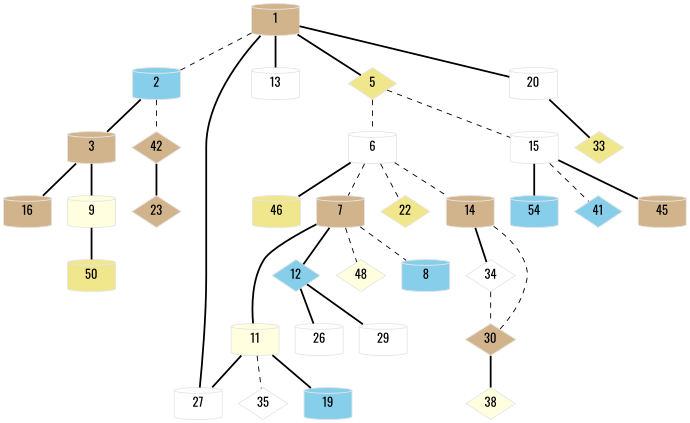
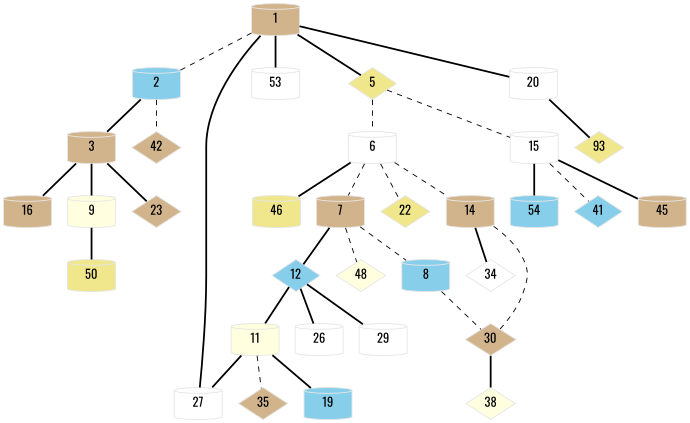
(276, 84) -> (276, 84)
(599, 148) -> (599, 148)
(156, 180) -> (127, 182)
(263, 261) -> (277, 305)
(491, 308) -> (461, 310)
(263, 404) -> (263, 404)
